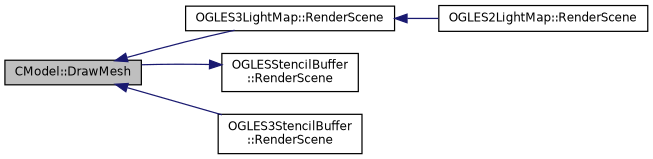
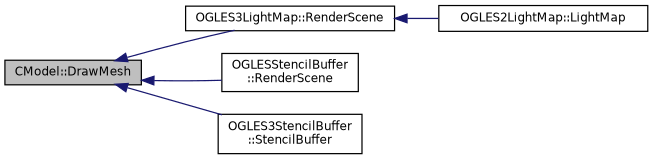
(543, 18) -> (543, 18)
(175, 64) -> (188, 81)
(290, 134) -> (290, 134)
